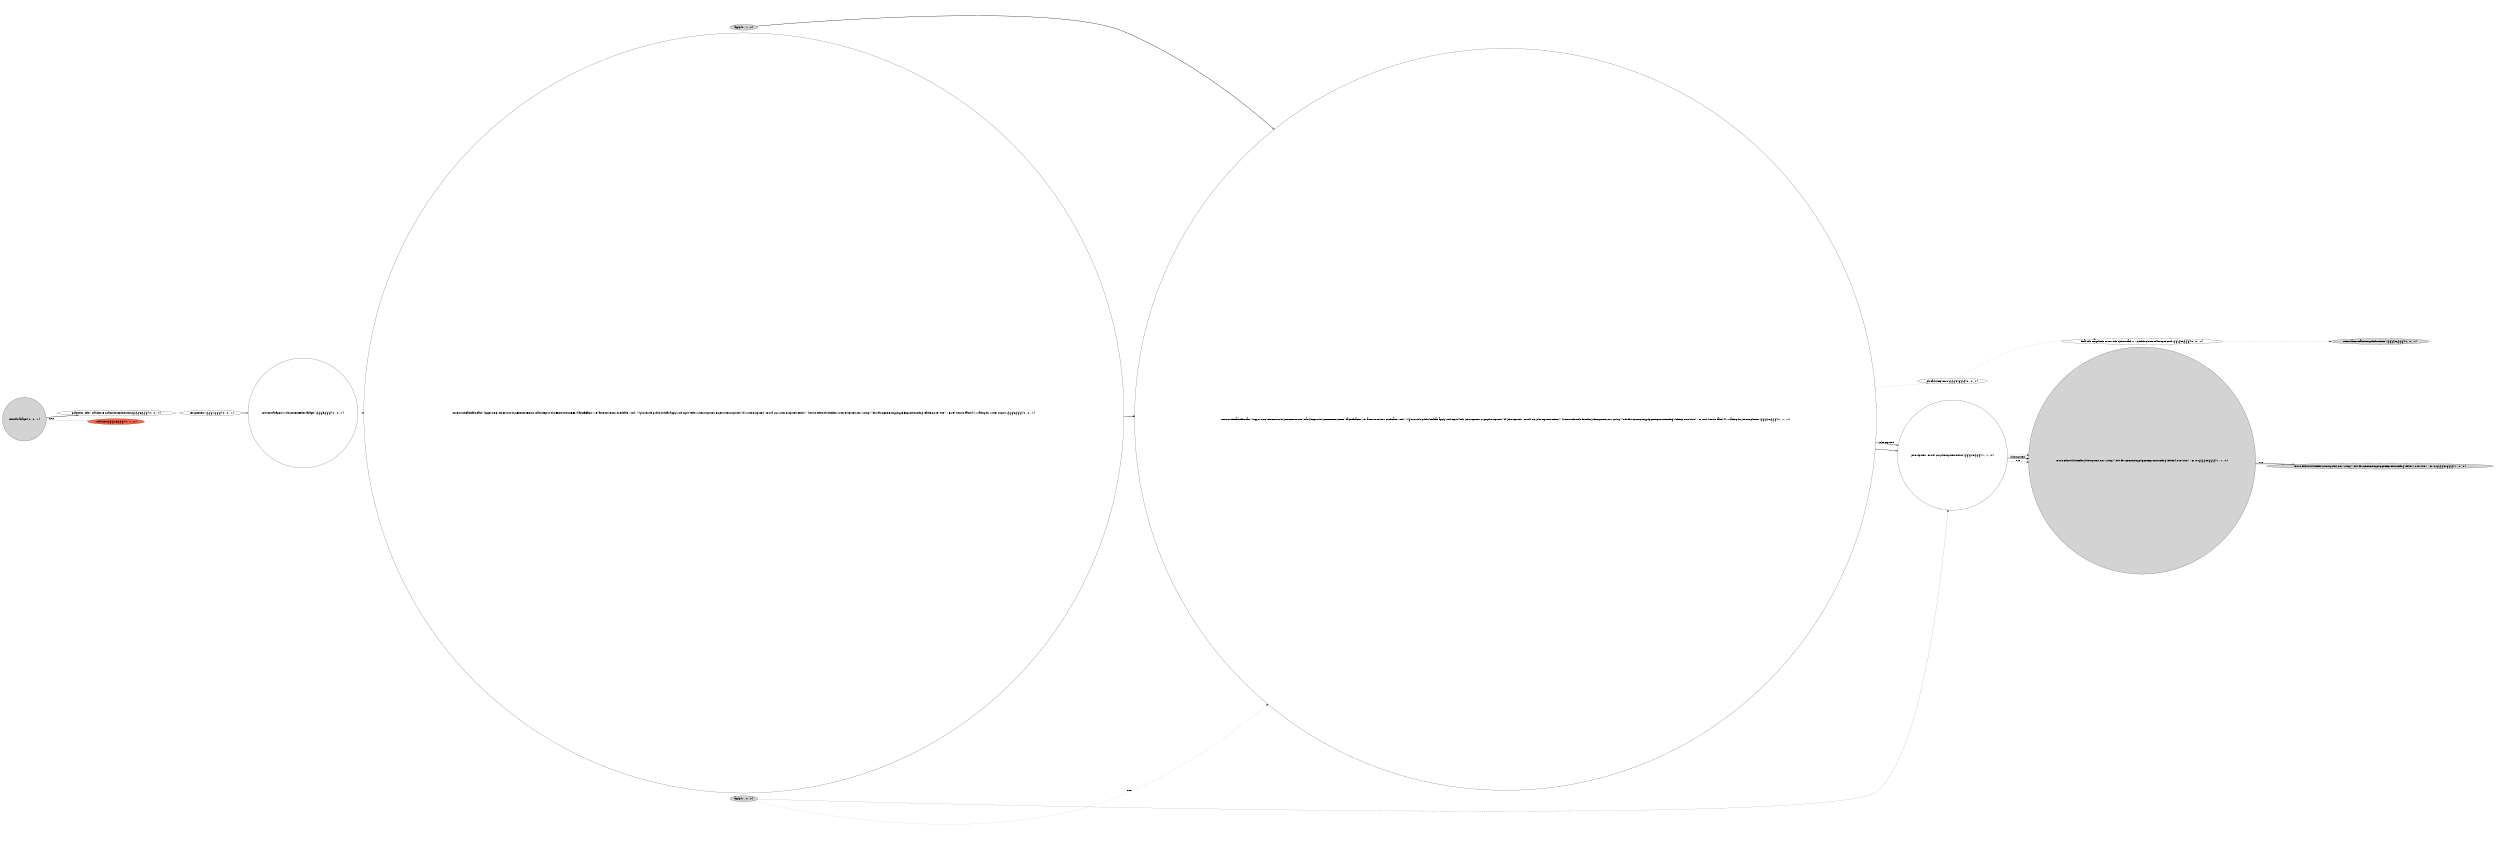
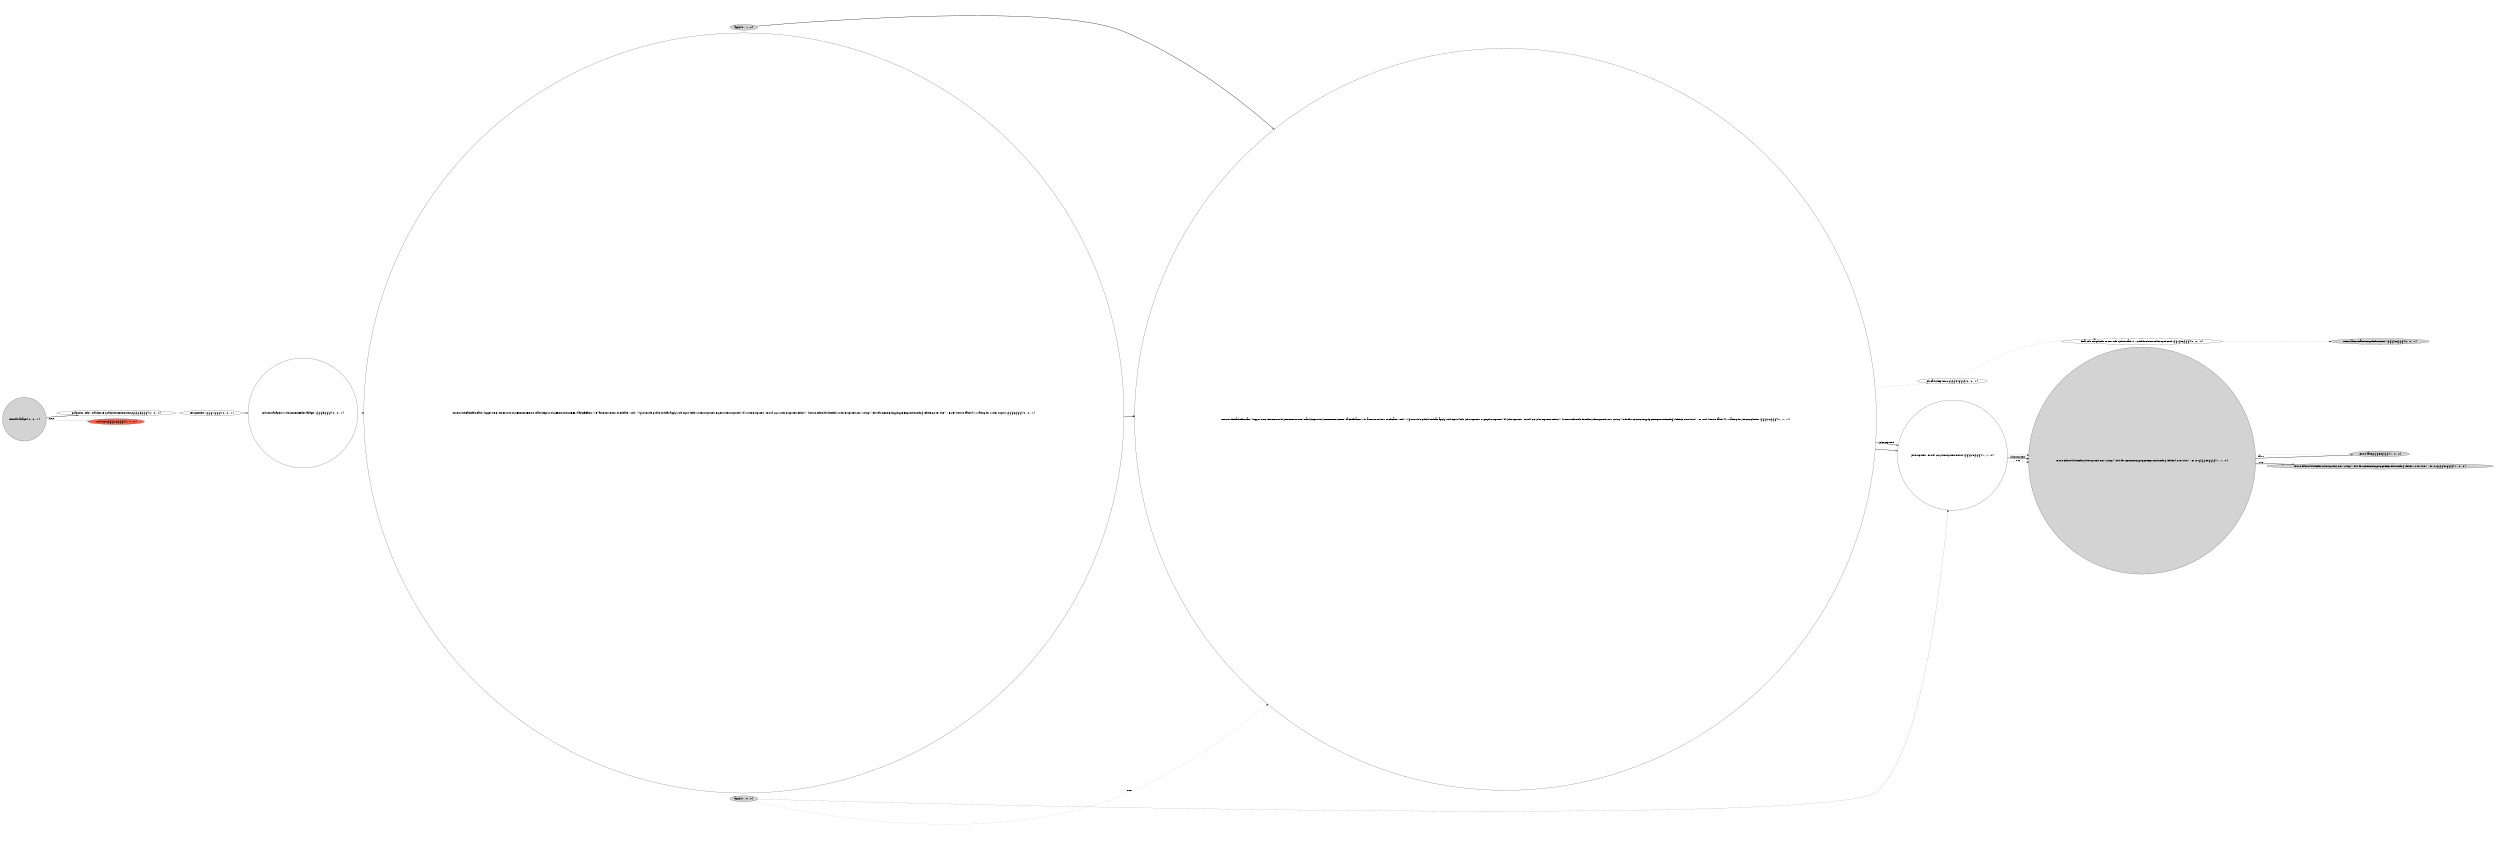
none -> (2380, 454)
